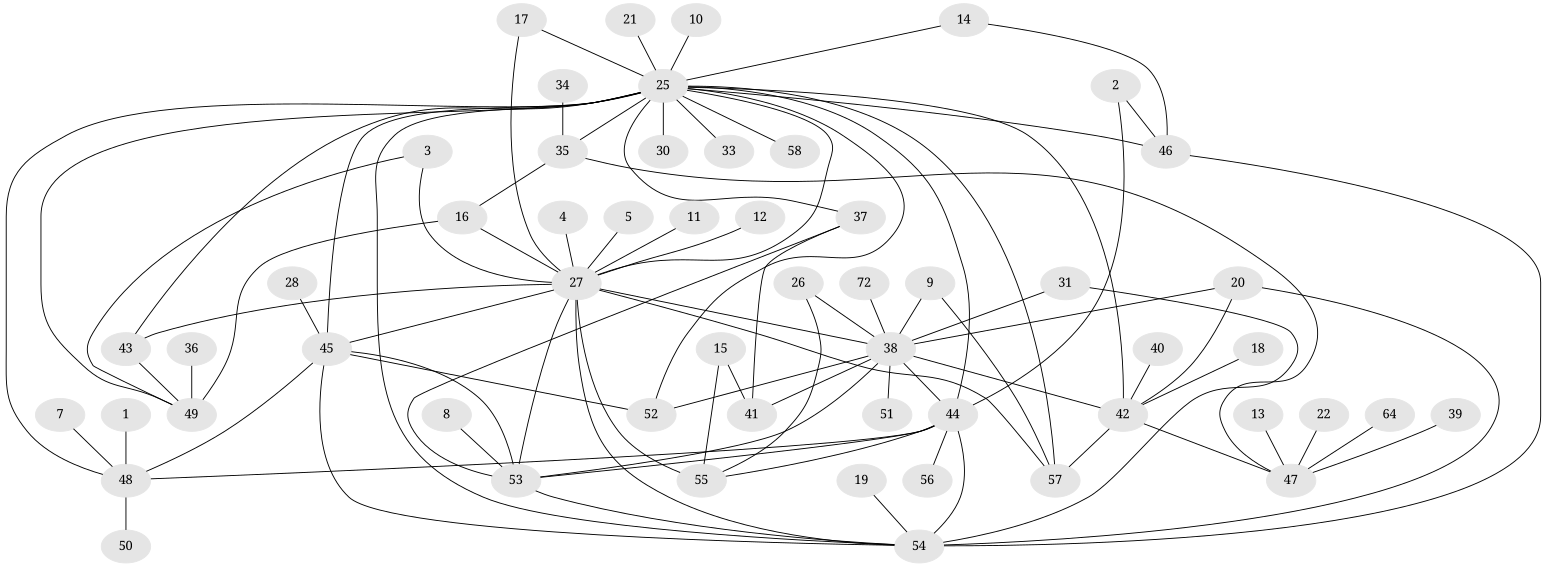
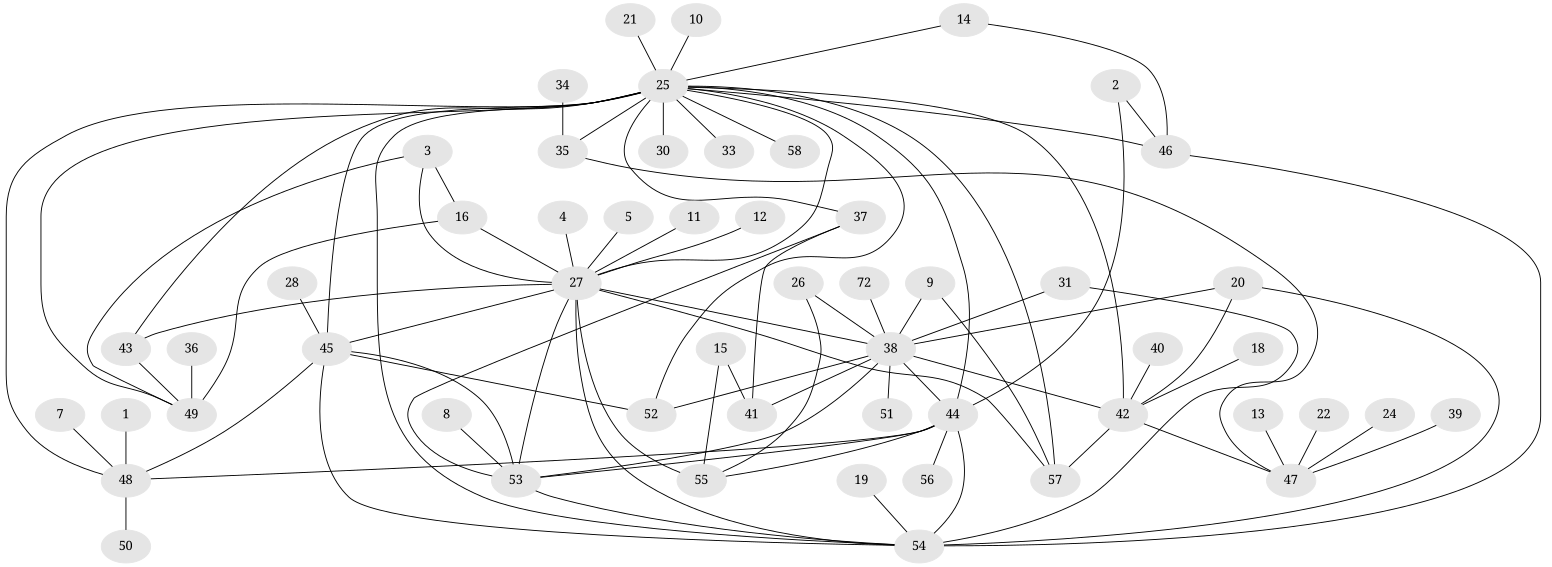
(522, 20) -> none
(509, 187) -> (445, 185)
(1390, 415) -> (1390, 415)
